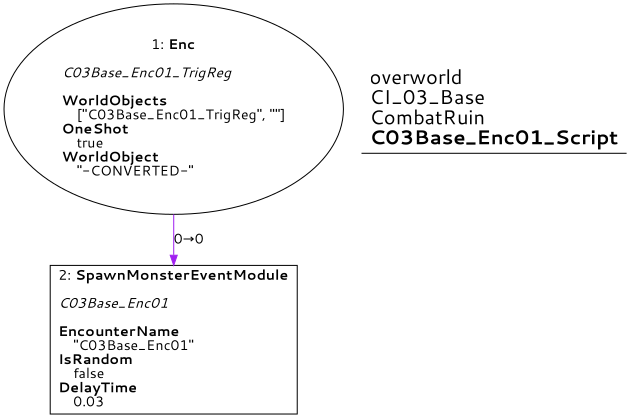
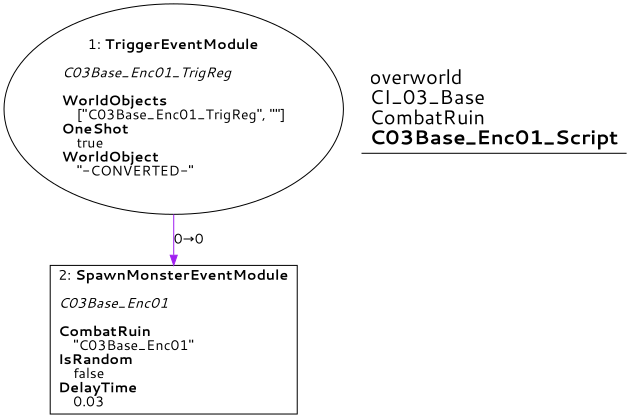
(182, 45) -> (182, 45)
(119, 332) -> (105, 332)
